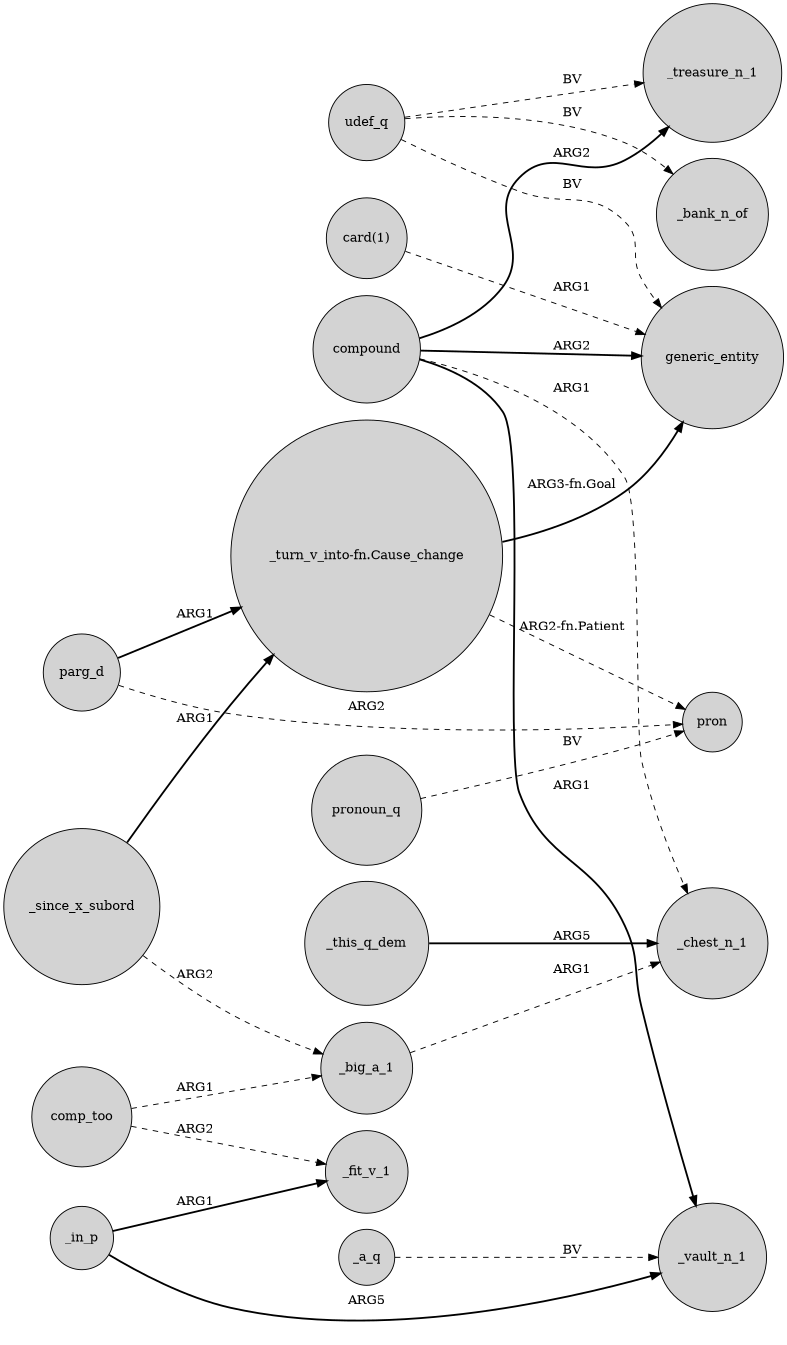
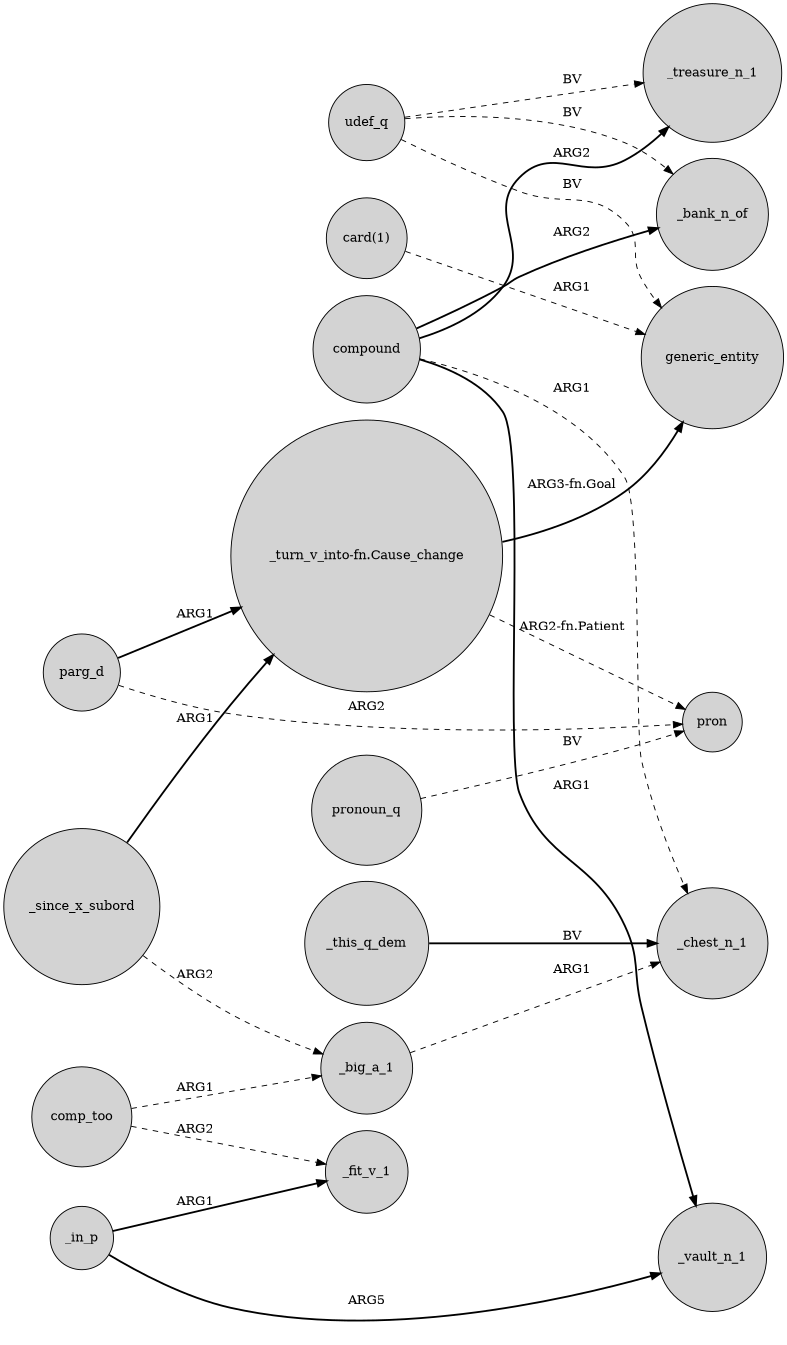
(526, 353) -> (530, 272)
(572, 936) -> (572, 936)
(367, 1257) -> none
